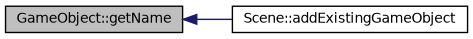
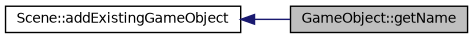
(214, 19) -> (272, 19)
